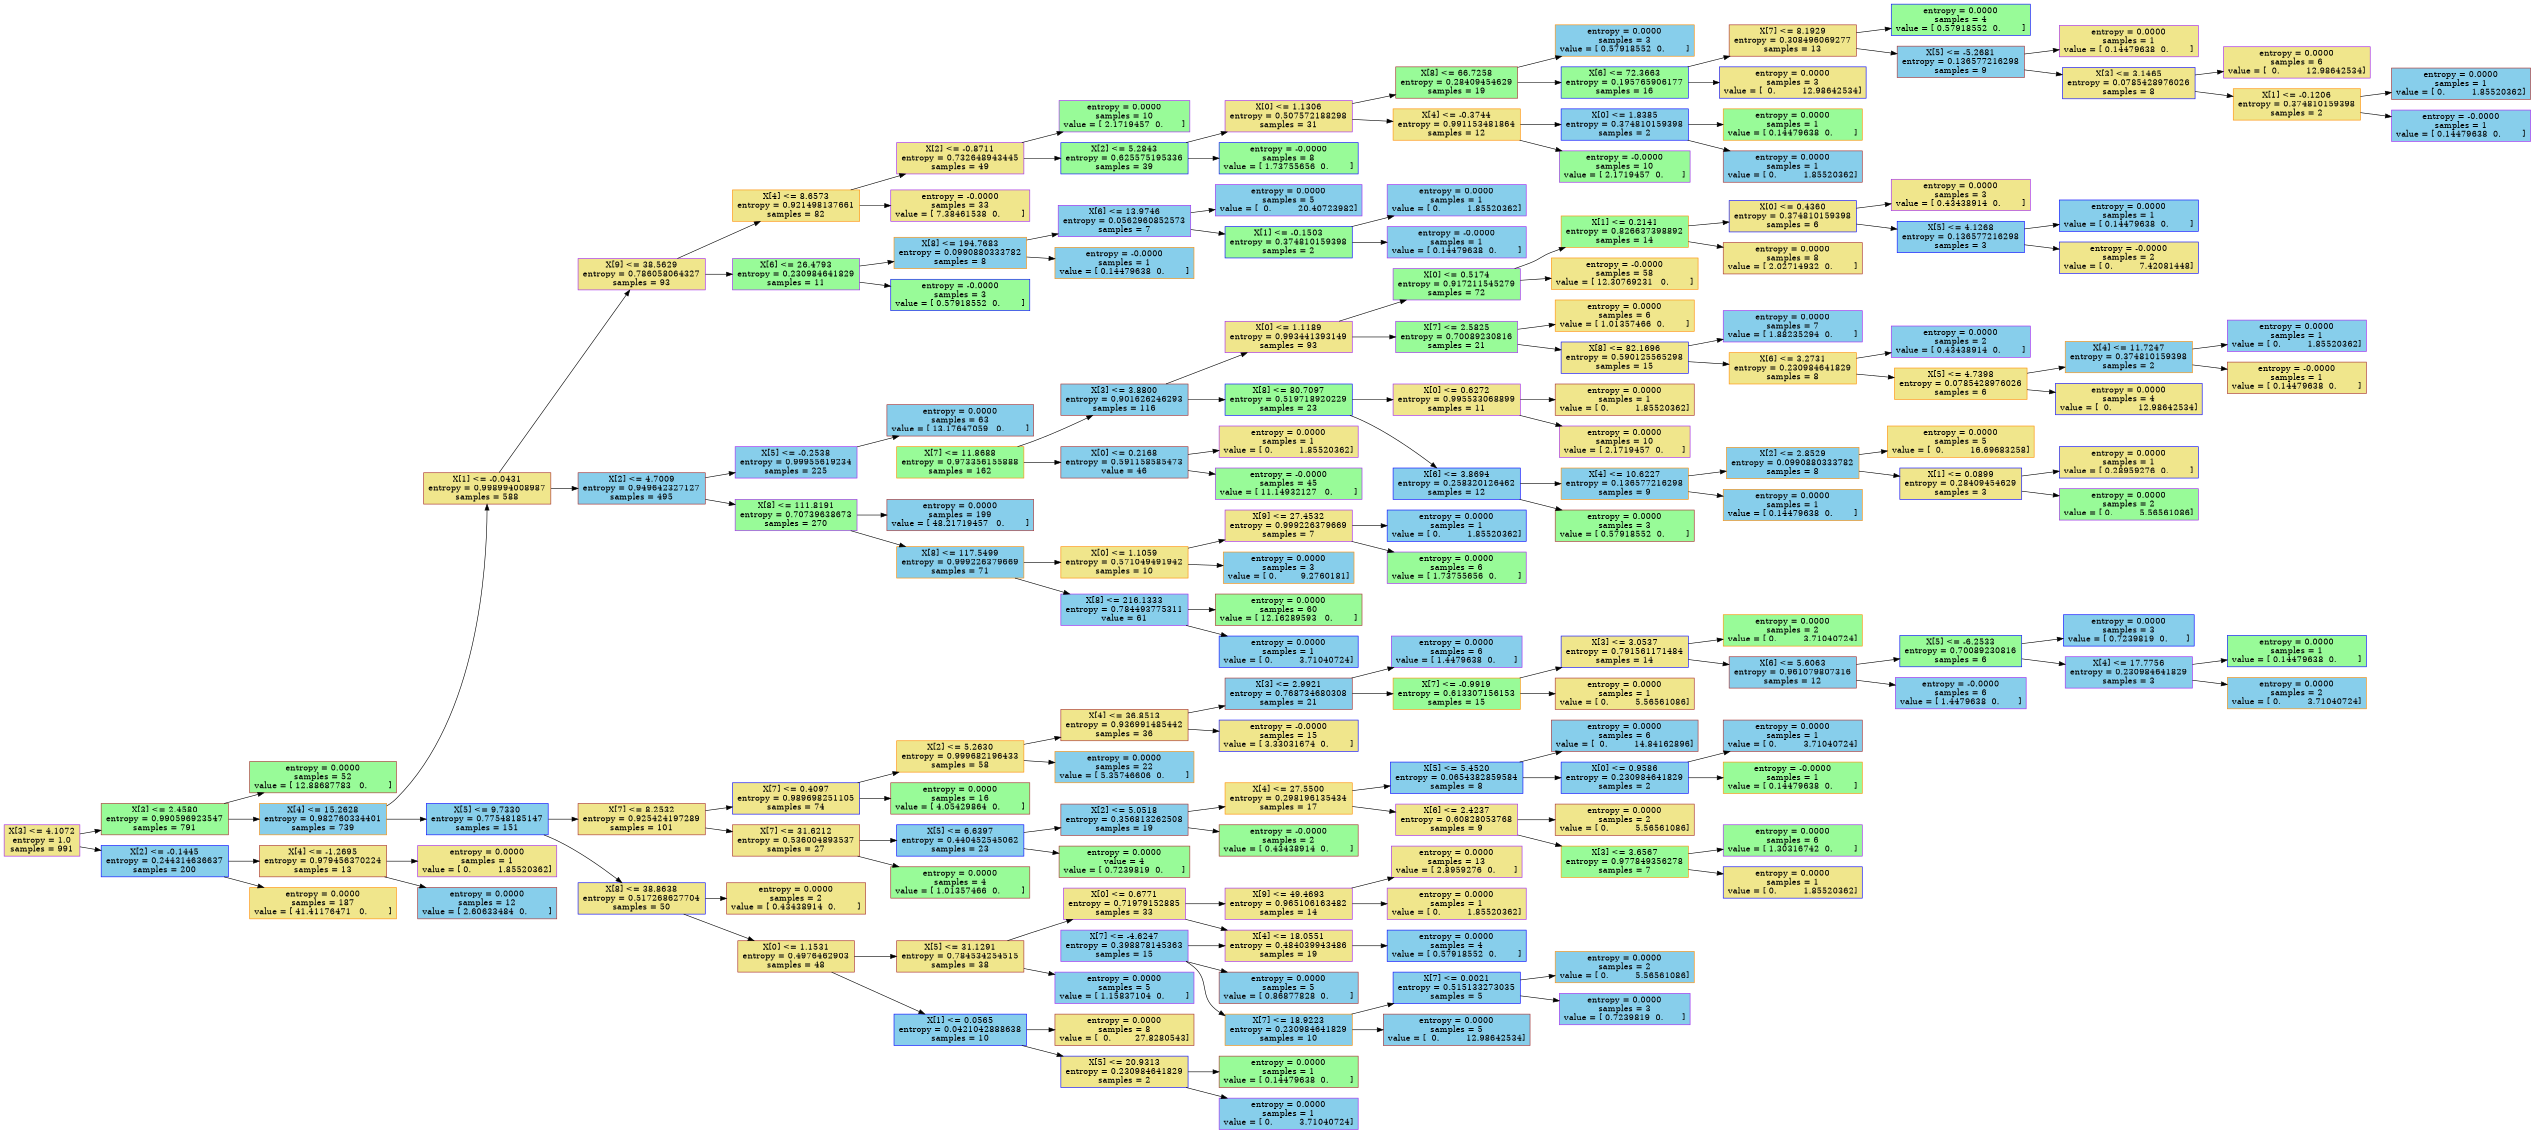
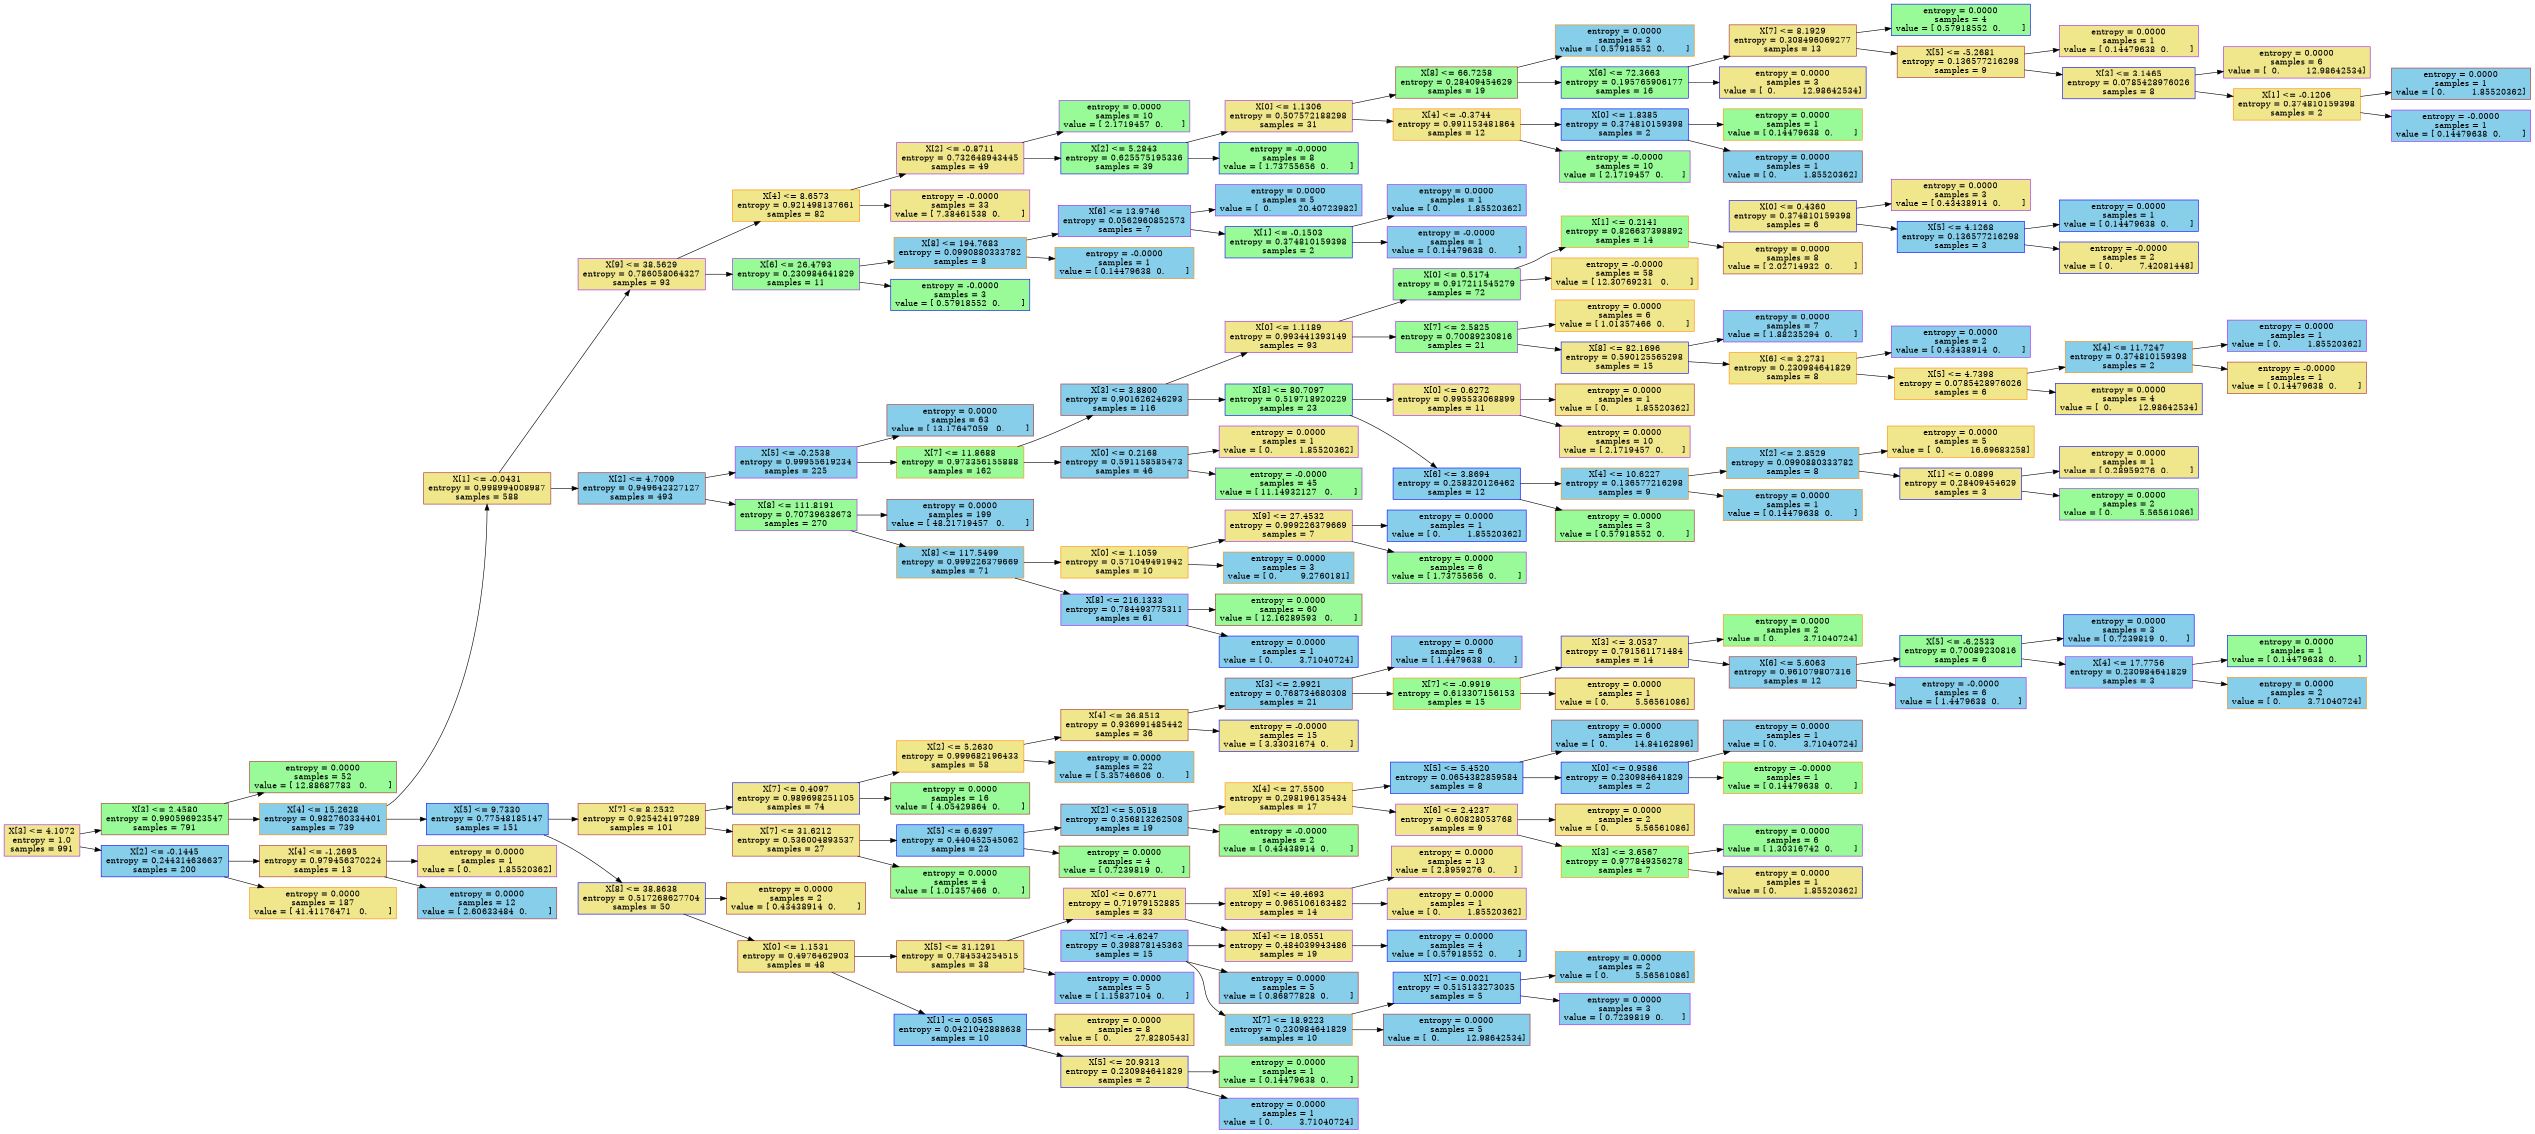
(1961, 62) -> (1961, 62)
(1706, 224) -> none
none -> (874, 462)
(1124, 462) -> (1124, 462)
(642, 488) -> (642, 488)
(1124, 610) -> (1124, 610)
(1124, 862) -> (1124, 862)
